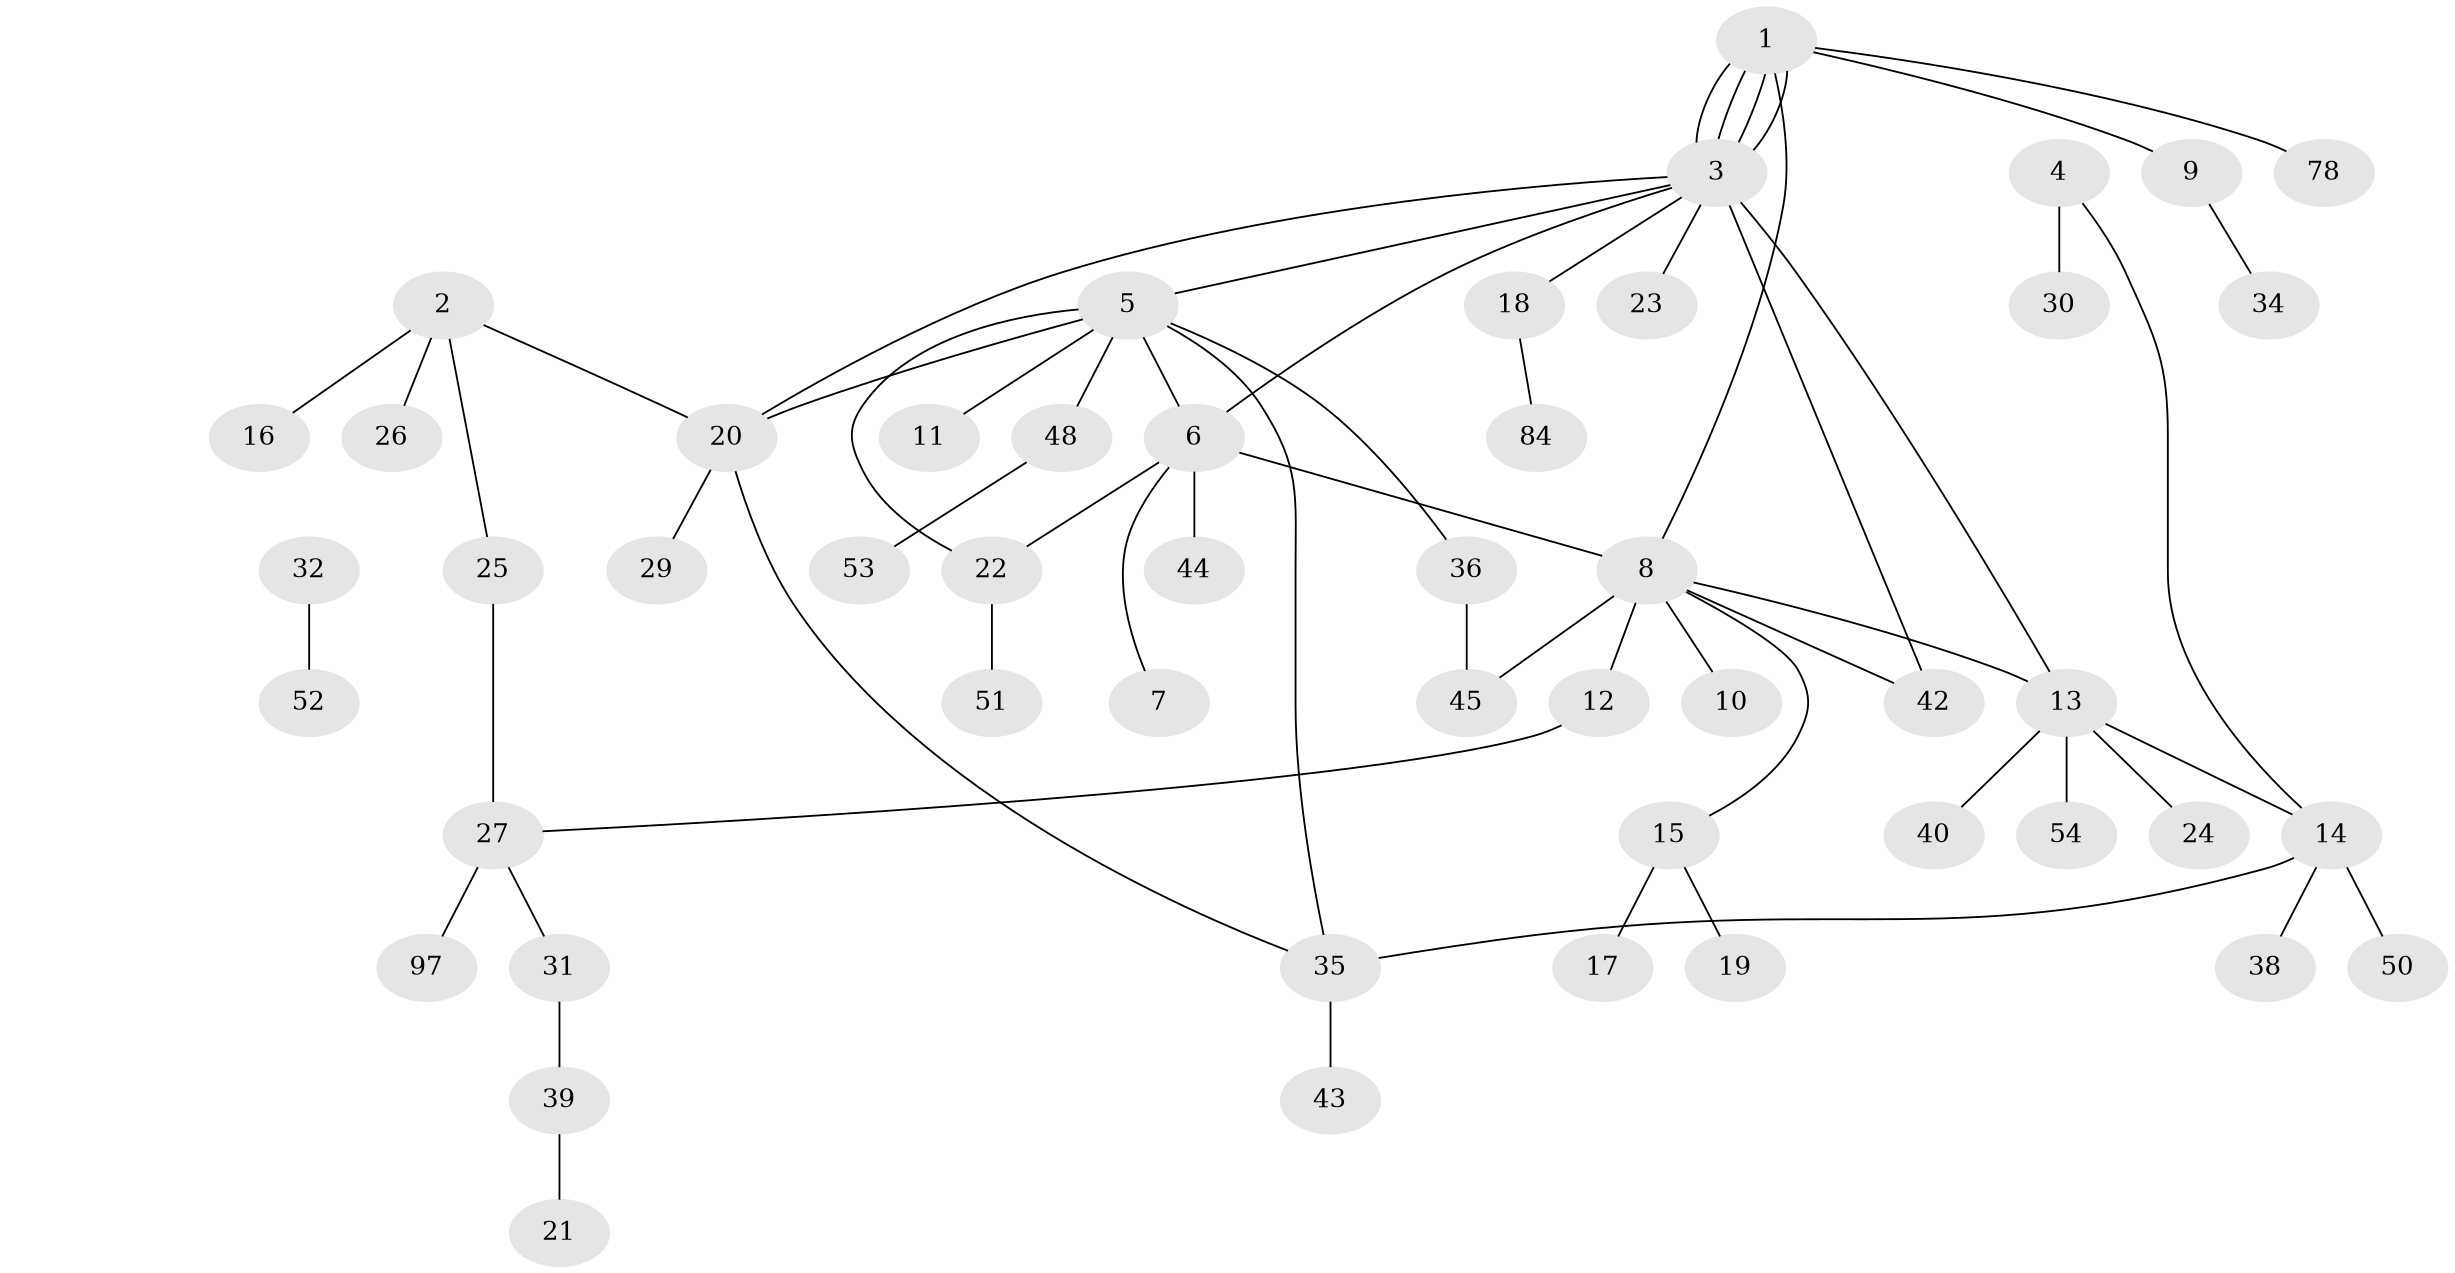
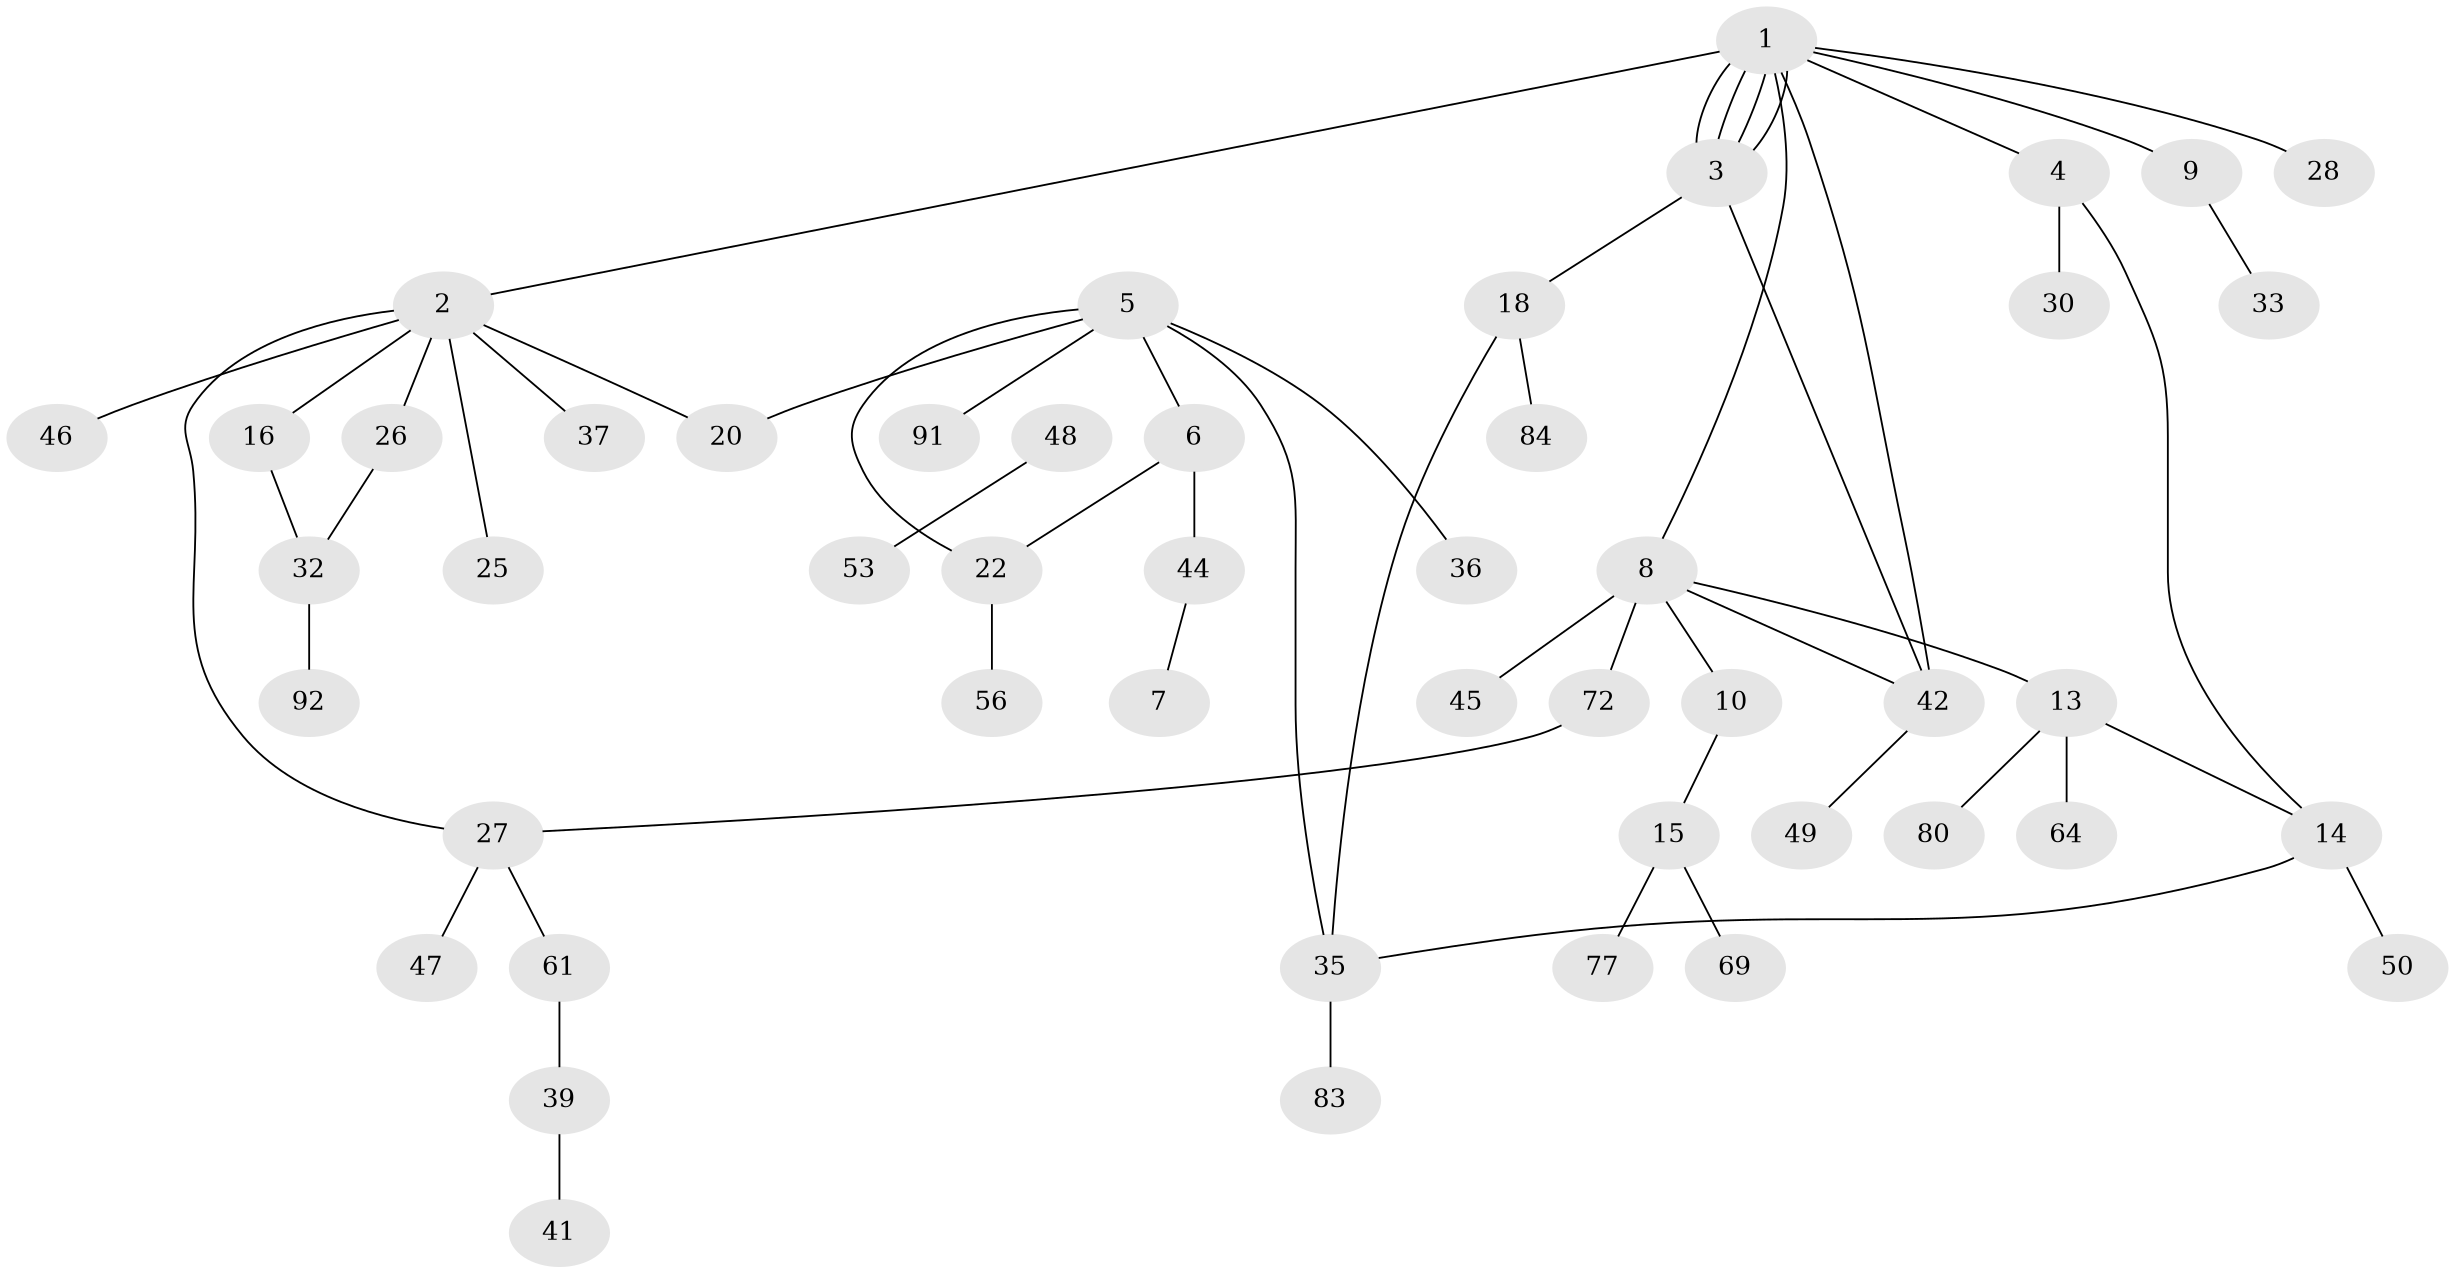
none -> (1913, 107)
none -> (1105, 173)
(2324, 173) -> (2324, 173)
(1198, 237) -> none
(1423, 239) -> none
(1438, 278) -> none
(1647, 305) -> none
(2269, 305) -> (2269, 305)
none -> (1871, 367)
(1095, 372) -> none
(1903, 432) -> none
none -> (57, 438)
none -> (594, 438)
(929, 438) -> (929, 438)
none -> (284, 504)
none -> (351, 504)
(1439, 509) -> none
(1123, 565) -> (1177, 637)
(657, 570) -> none
(1467, 637) -> none
(1807, 695) -> (1701, 769)
(309, 703) -> (309, 703)
(493, 703) -> (194, 574)
(992, 703) -> (992, 703)
(1599, 703) -> (1599, 703)
(956, 770) -> (1377, 625)
none -> (1802, 835)
(1934, 835) -> (1934, 835)
(2067, 835) -> (2067, 835)
(2199, 835) -> none
(427, 968) -> (427, 968)
(559, 968) -> (559, 968)
(1603, 968) -> (1603, 968)
(1735, 968) -> (1735, 968)
(2265, 968) -> none
(1331, 1100) -> (1331, 1100)
(559, 1233) -> (559, 1233)
